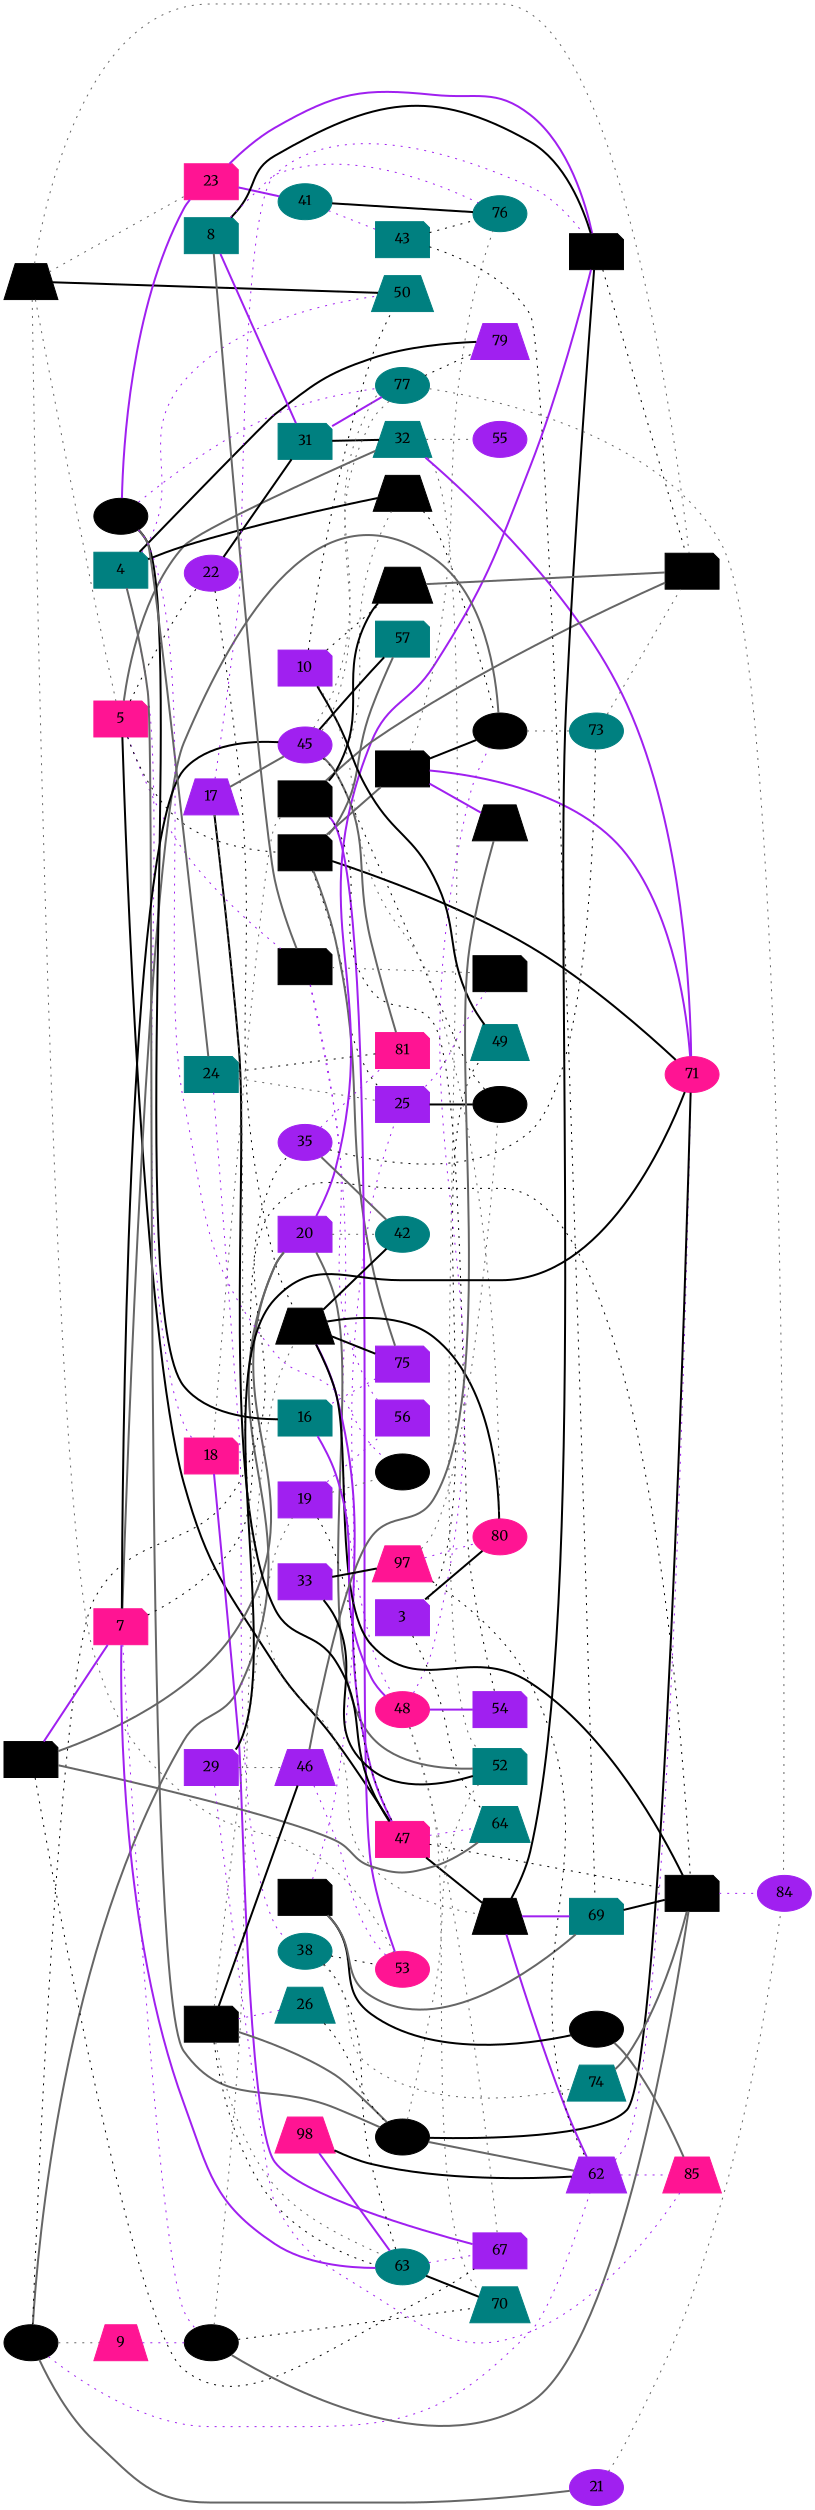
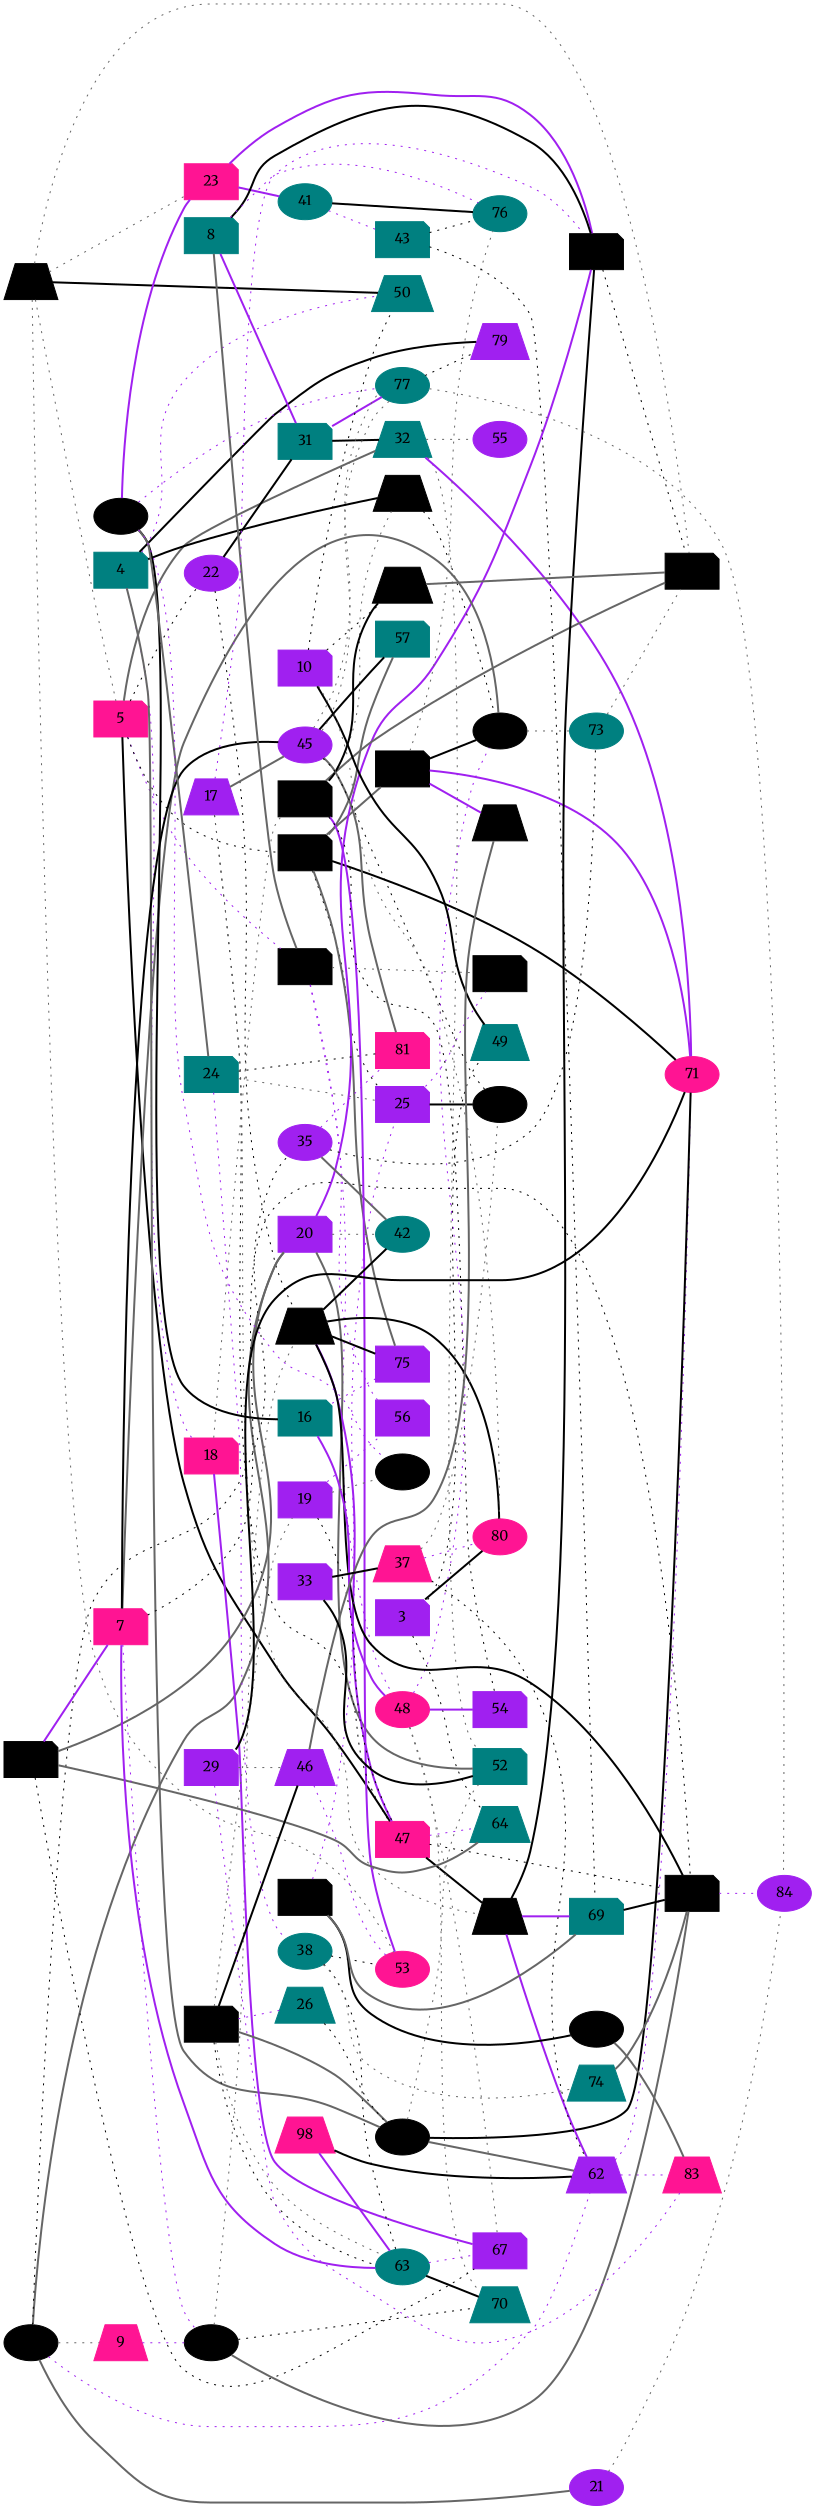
(240, 1339) -> (240, 1339)
(403, 1564) -> (403, 1564)
(692, 2175) -> (692, 2175)
